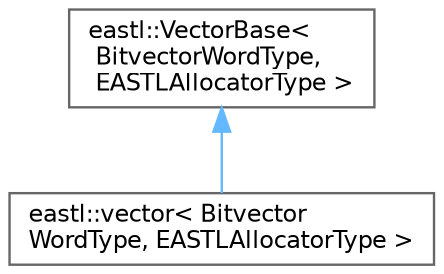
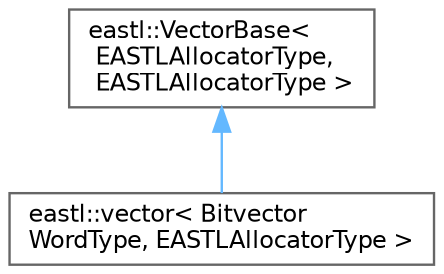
(222, 58) -> (222, 58)
